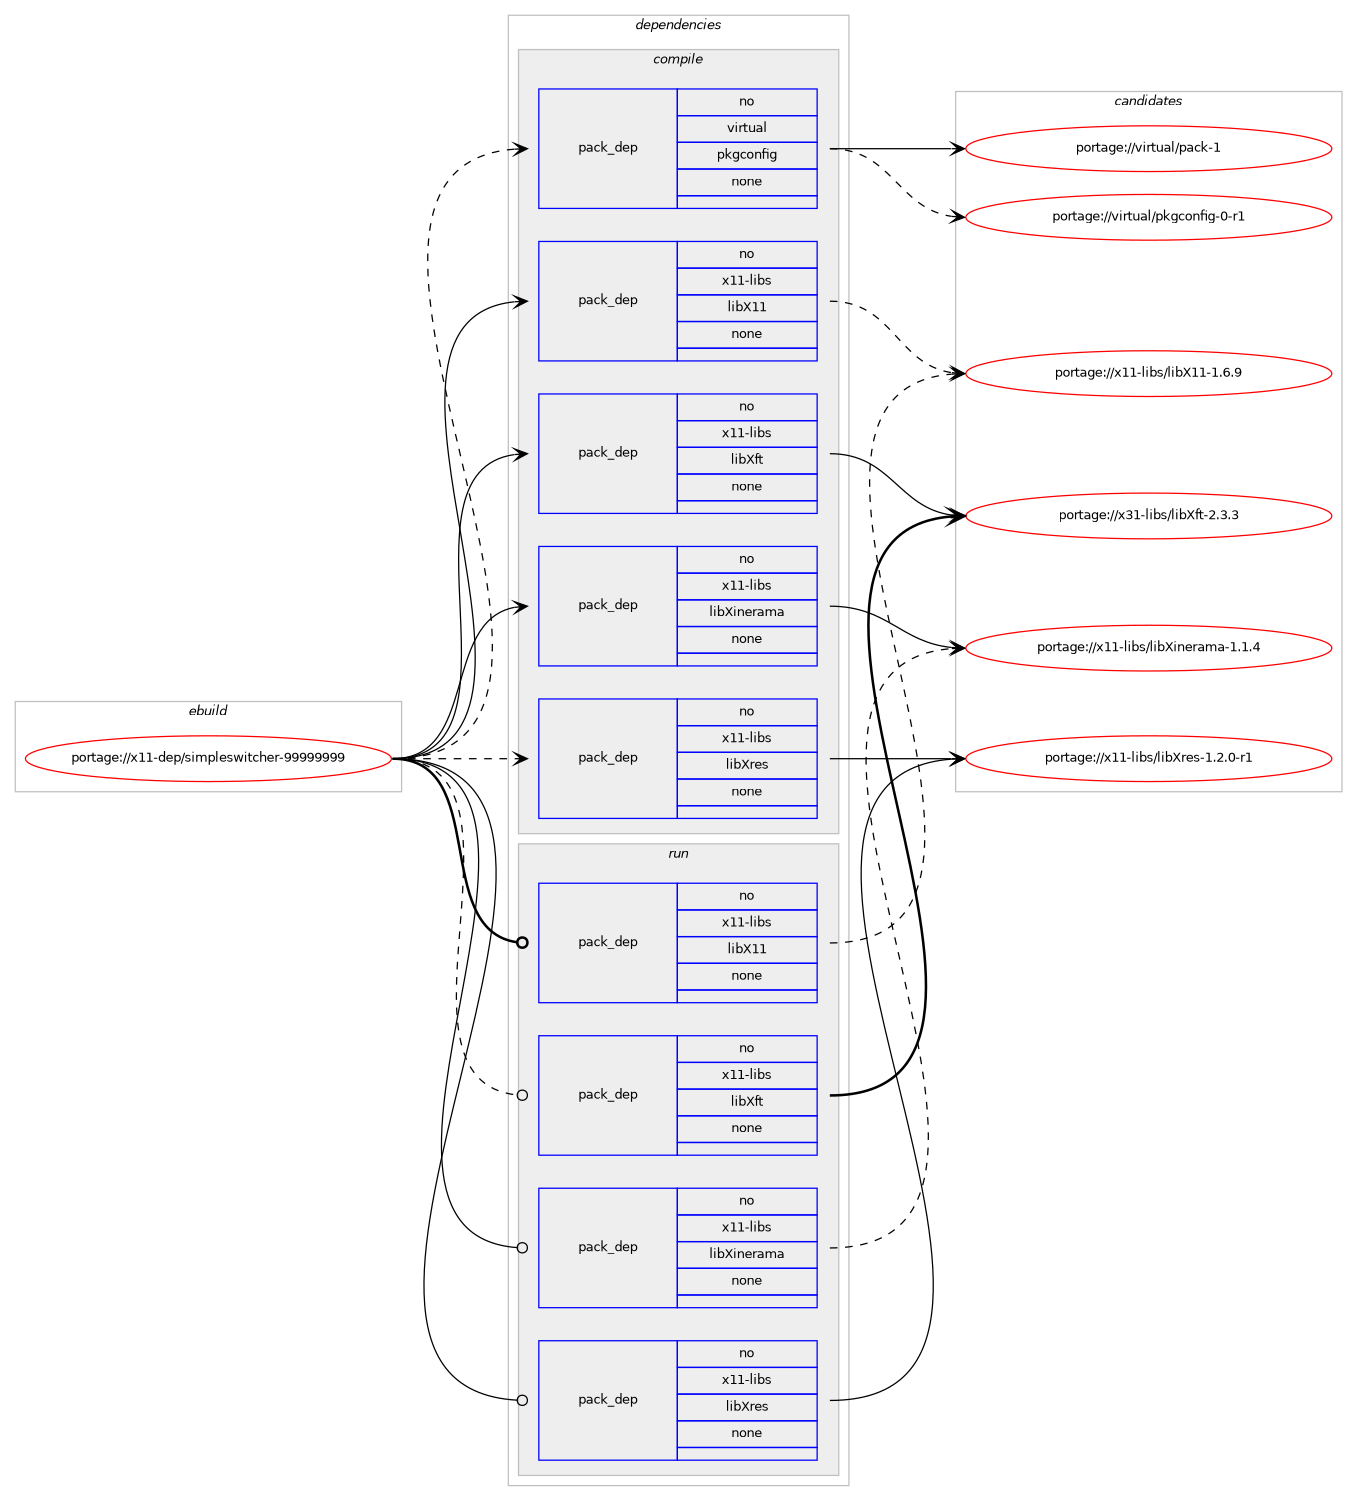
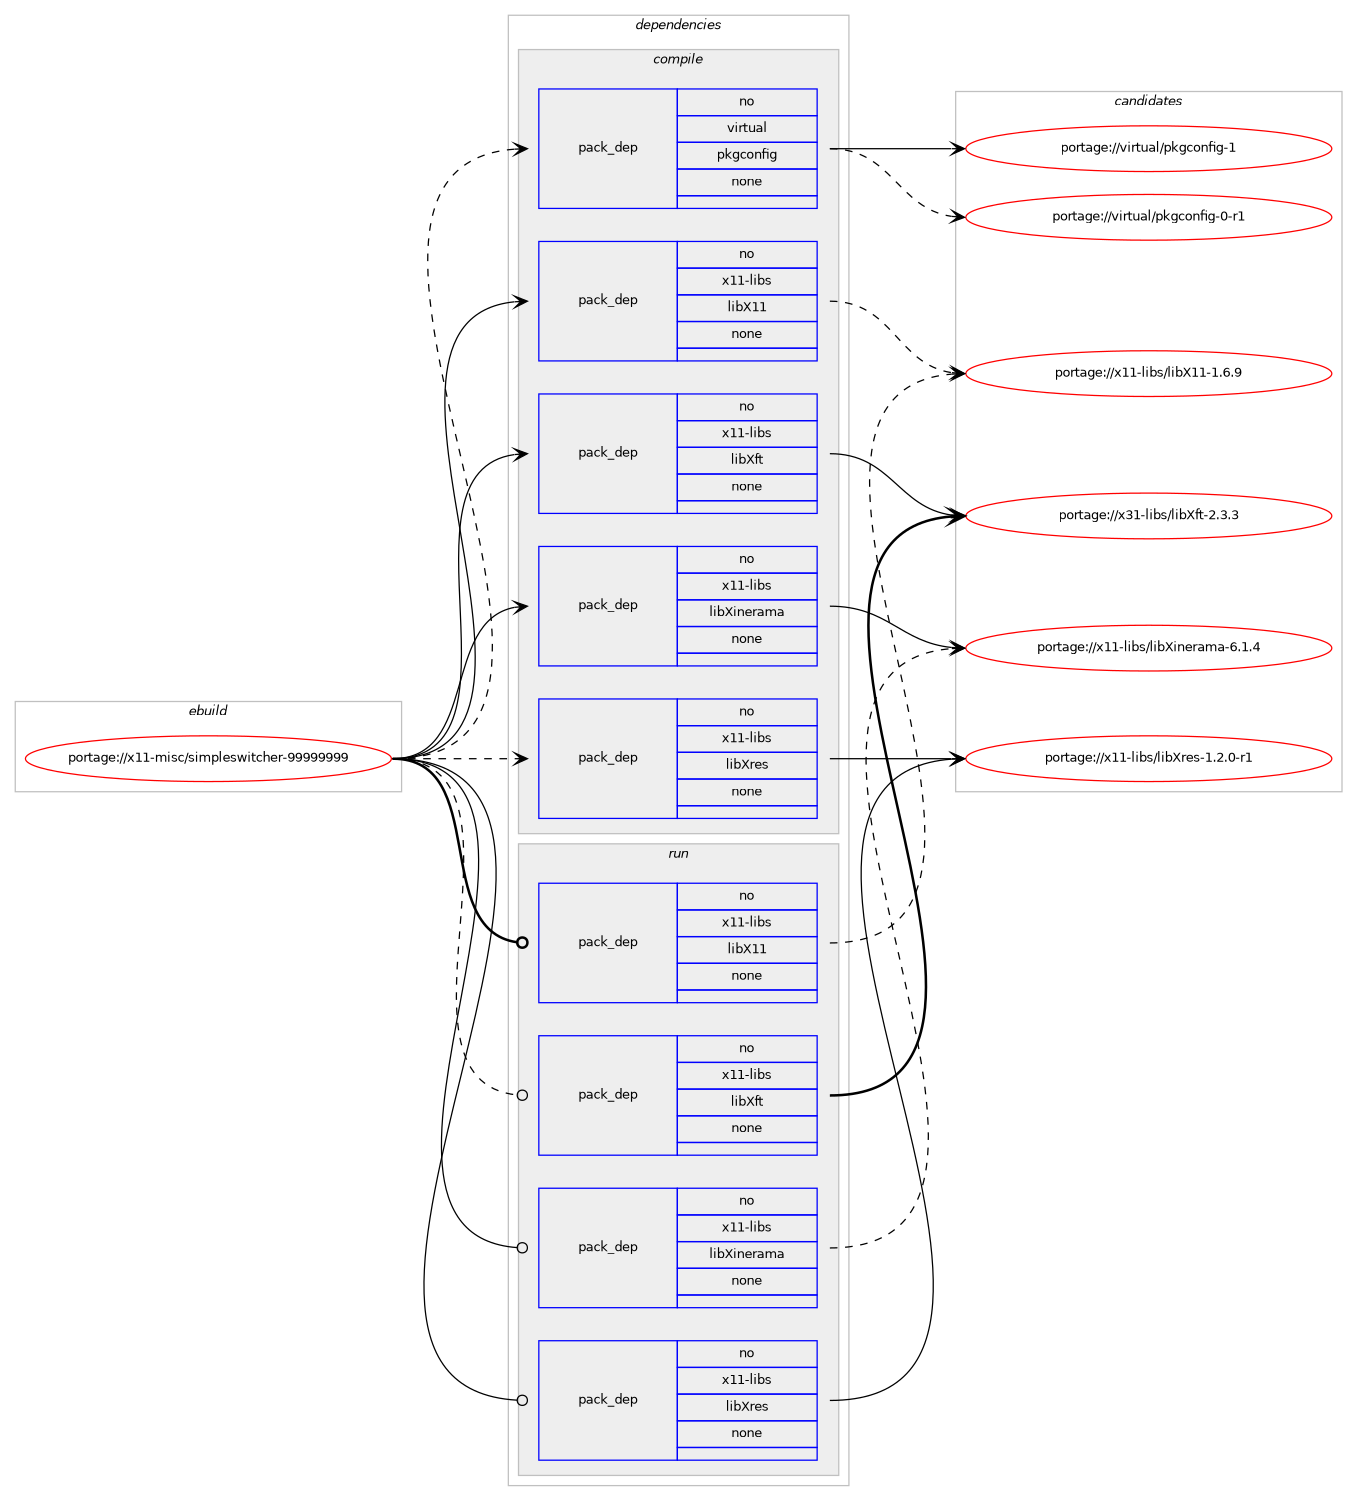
(1149, 149) -> (1149, 149)
(1149, 648) -> (1149, 648)
(208, 759) -> (208, 759)
